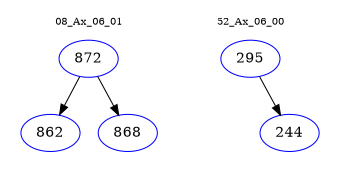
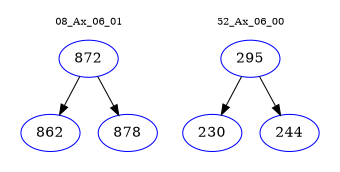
(128, 133) -> (128, 133)
none -> (212, 133)
